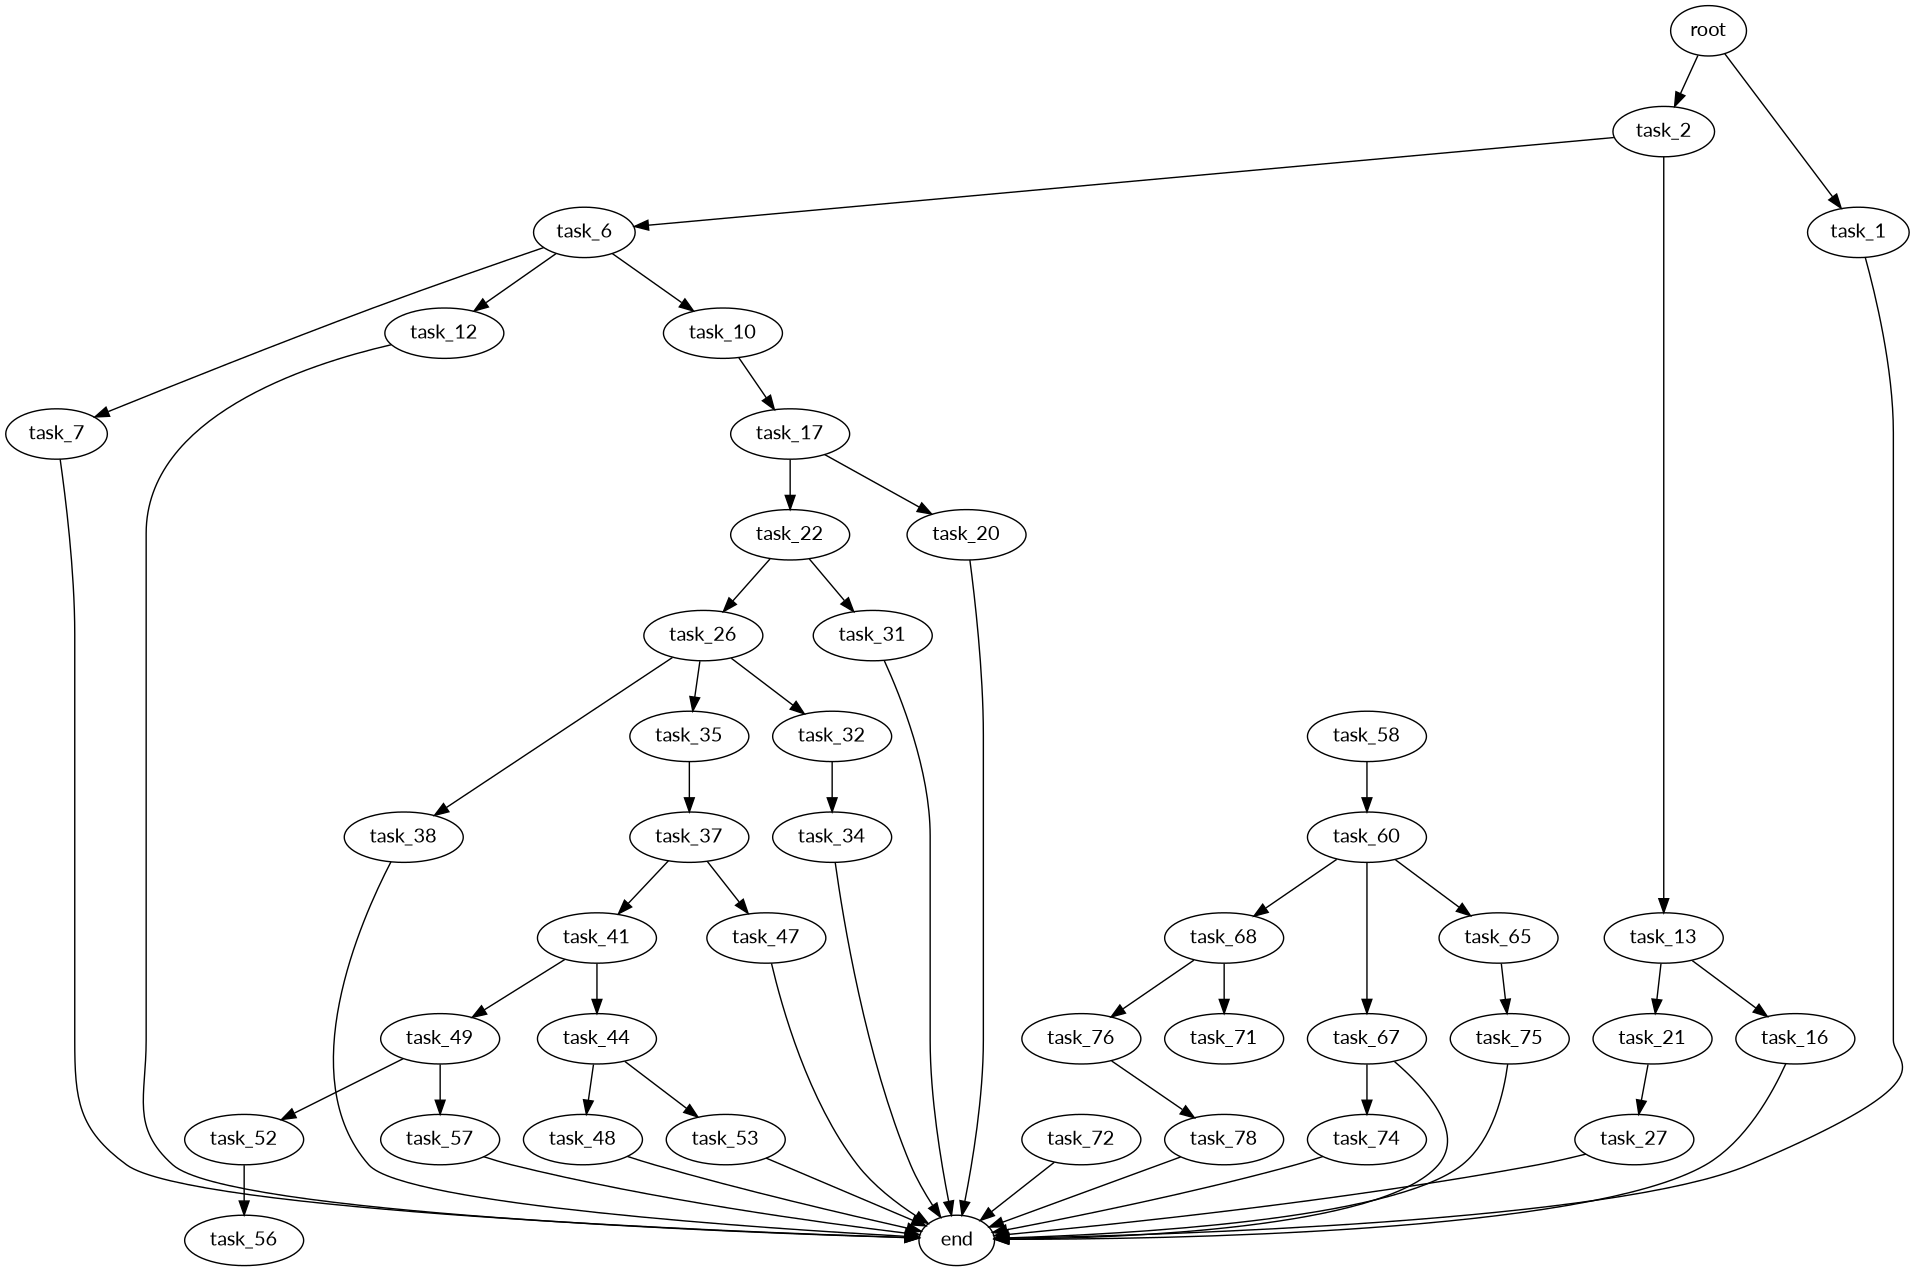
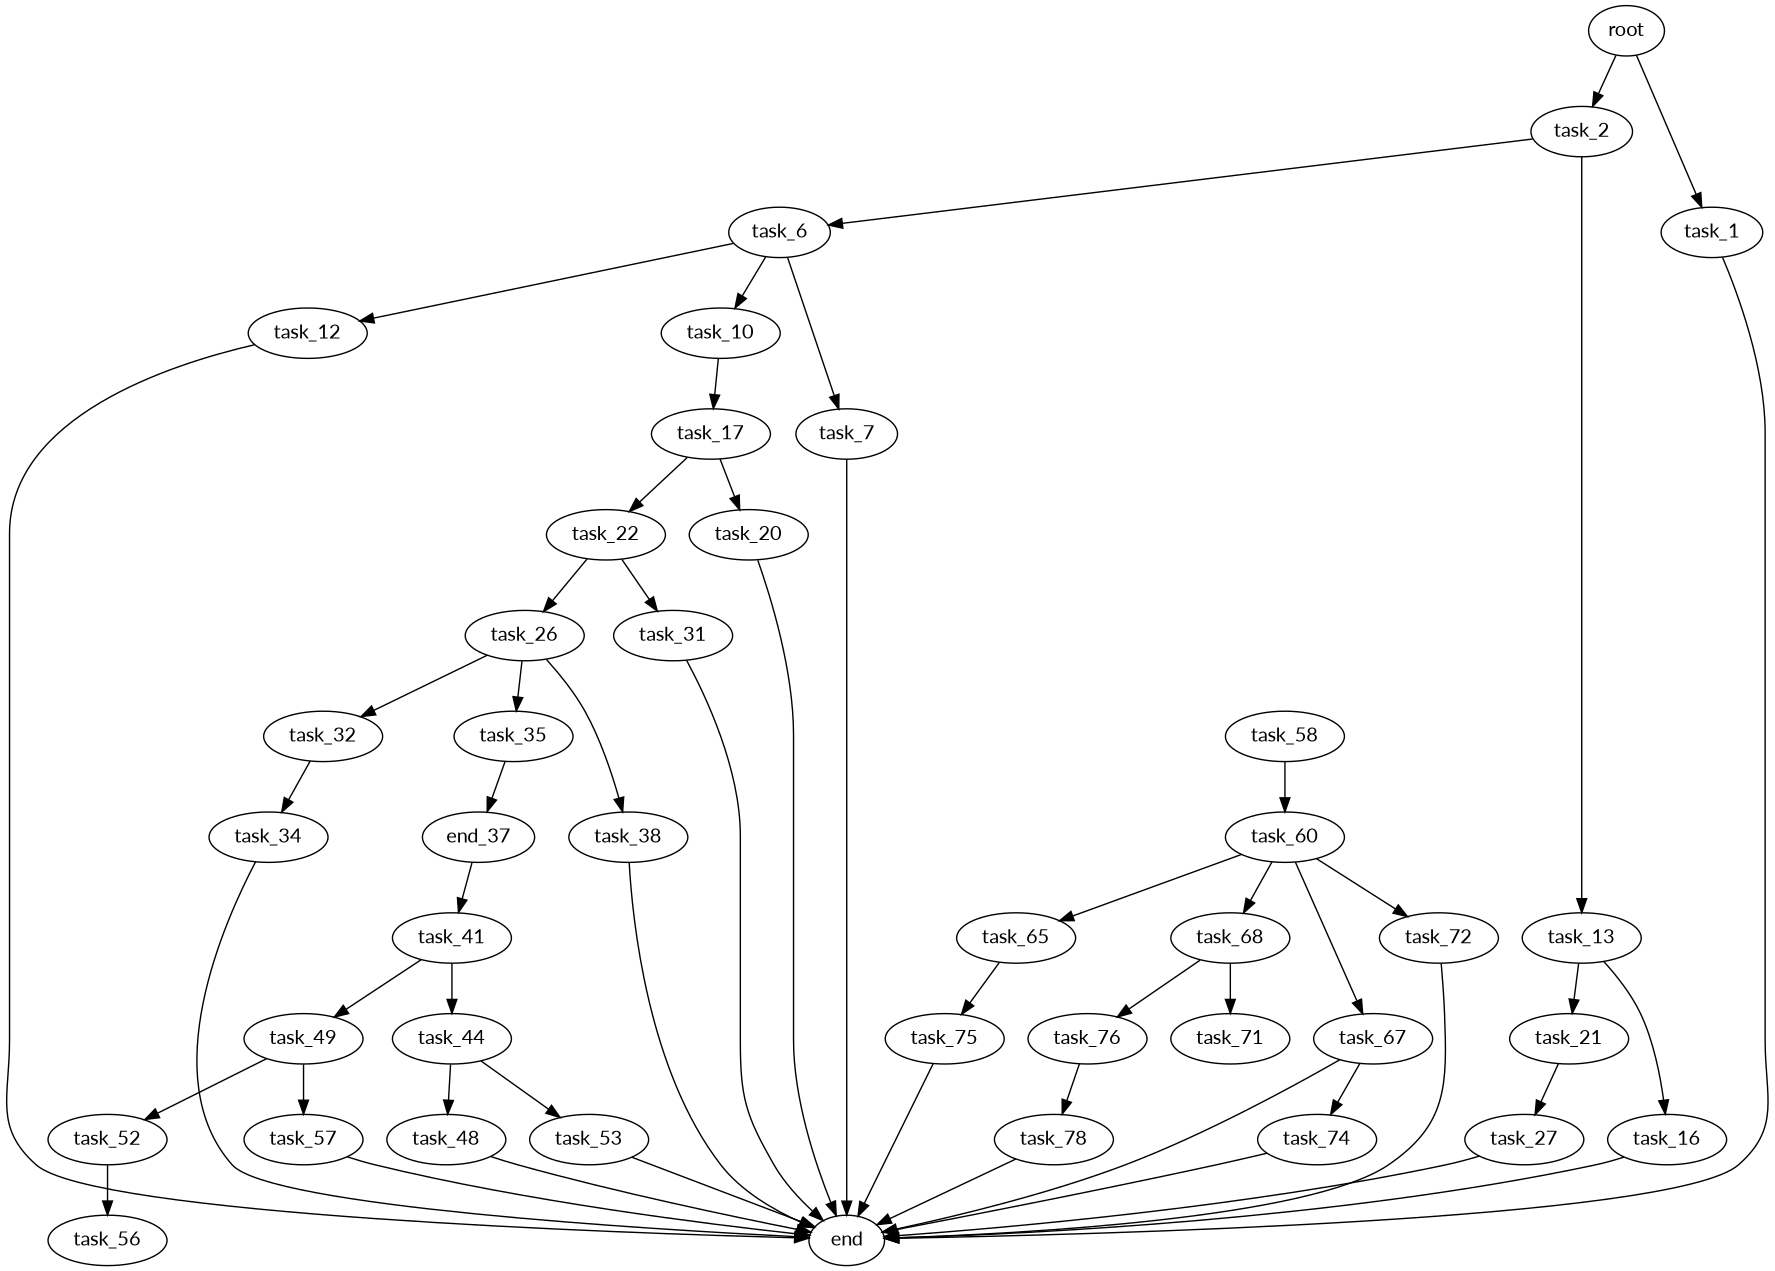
(689, 837) -> (479, 837)
none -> (1356, 884)
(766, 938) -> none
